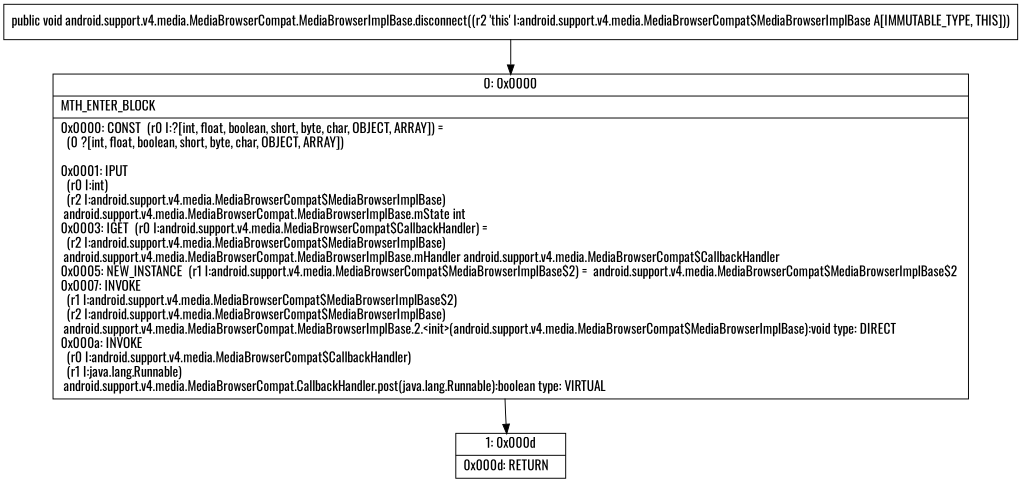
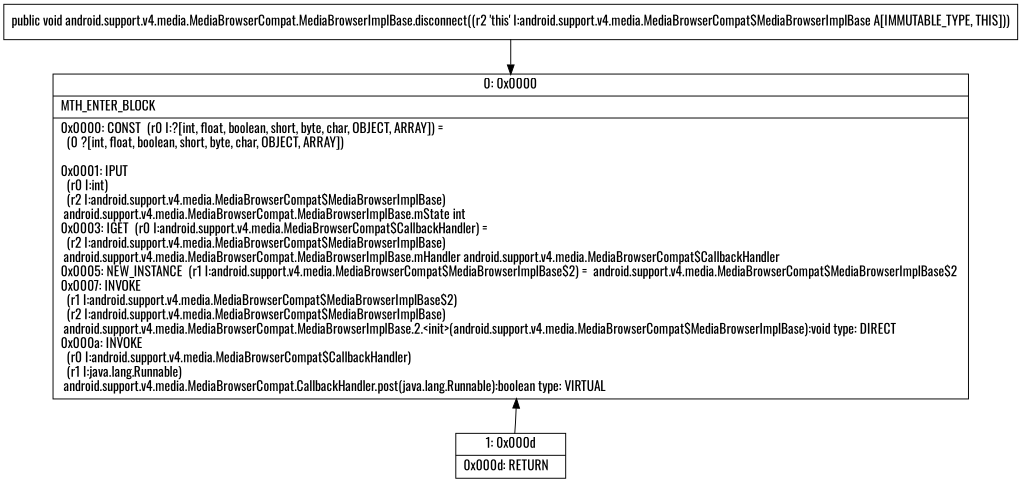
(505, 411) -> (516, 421)
